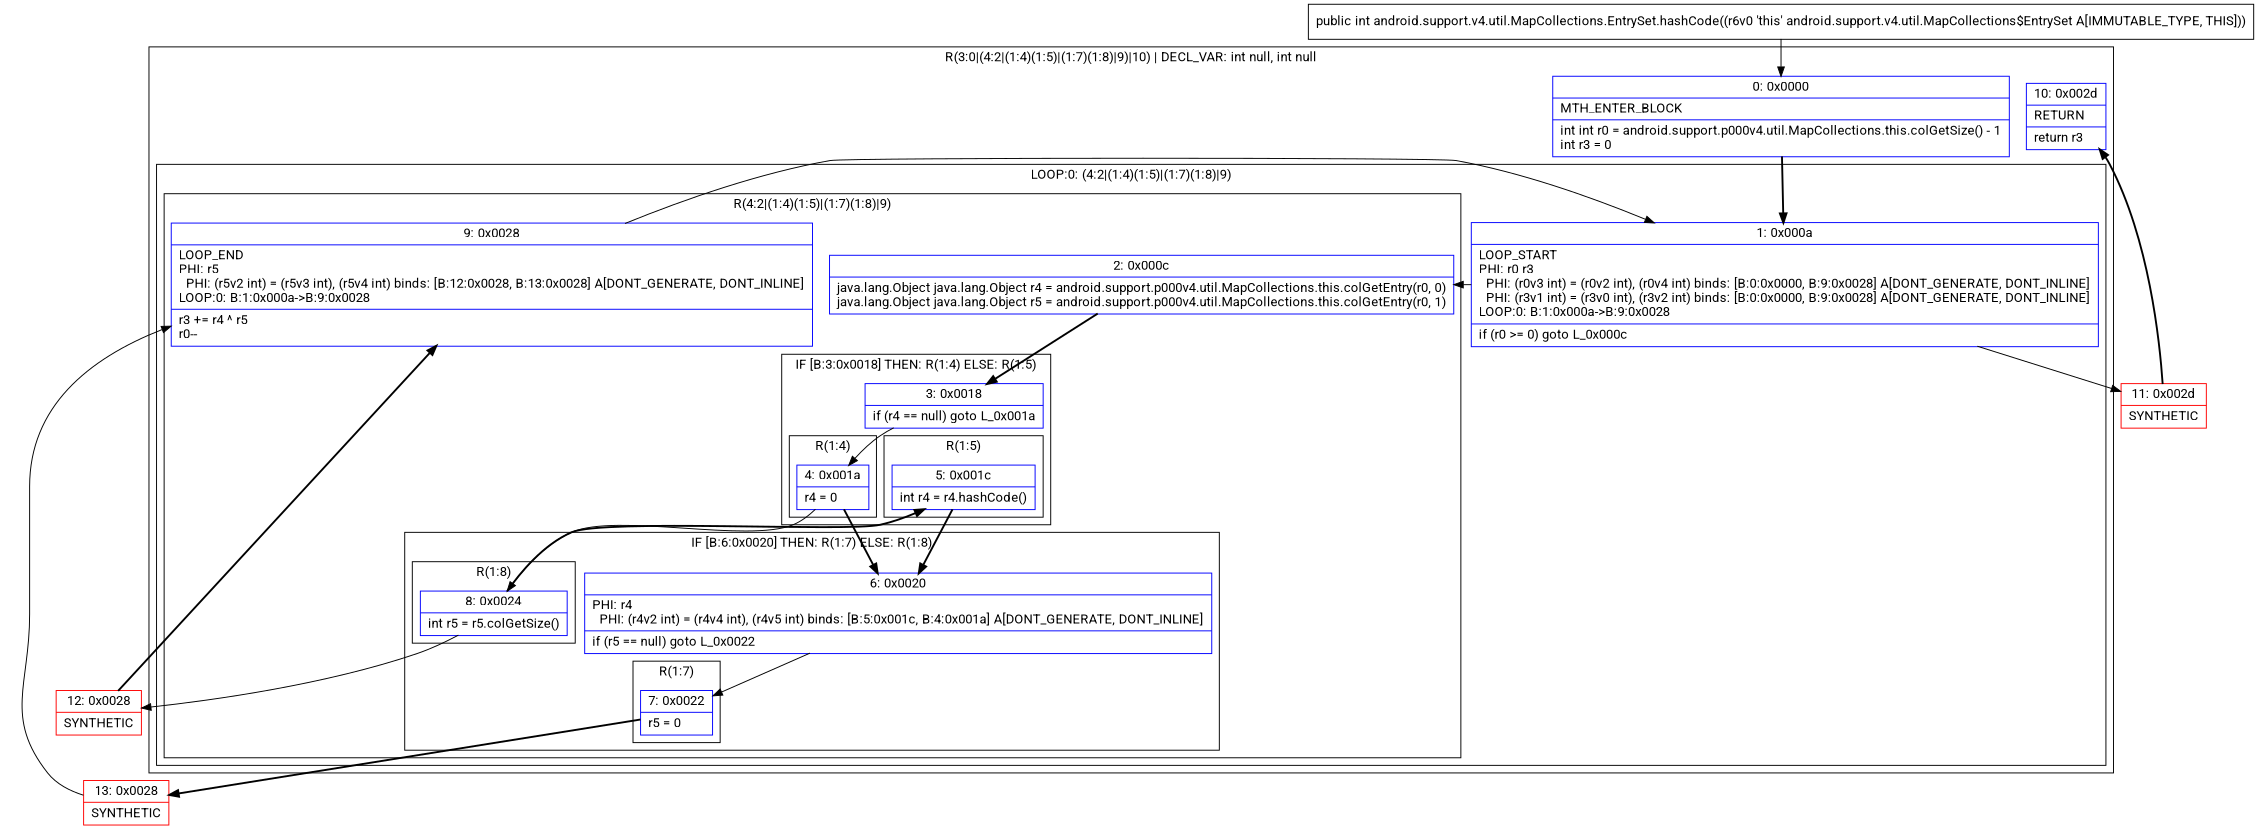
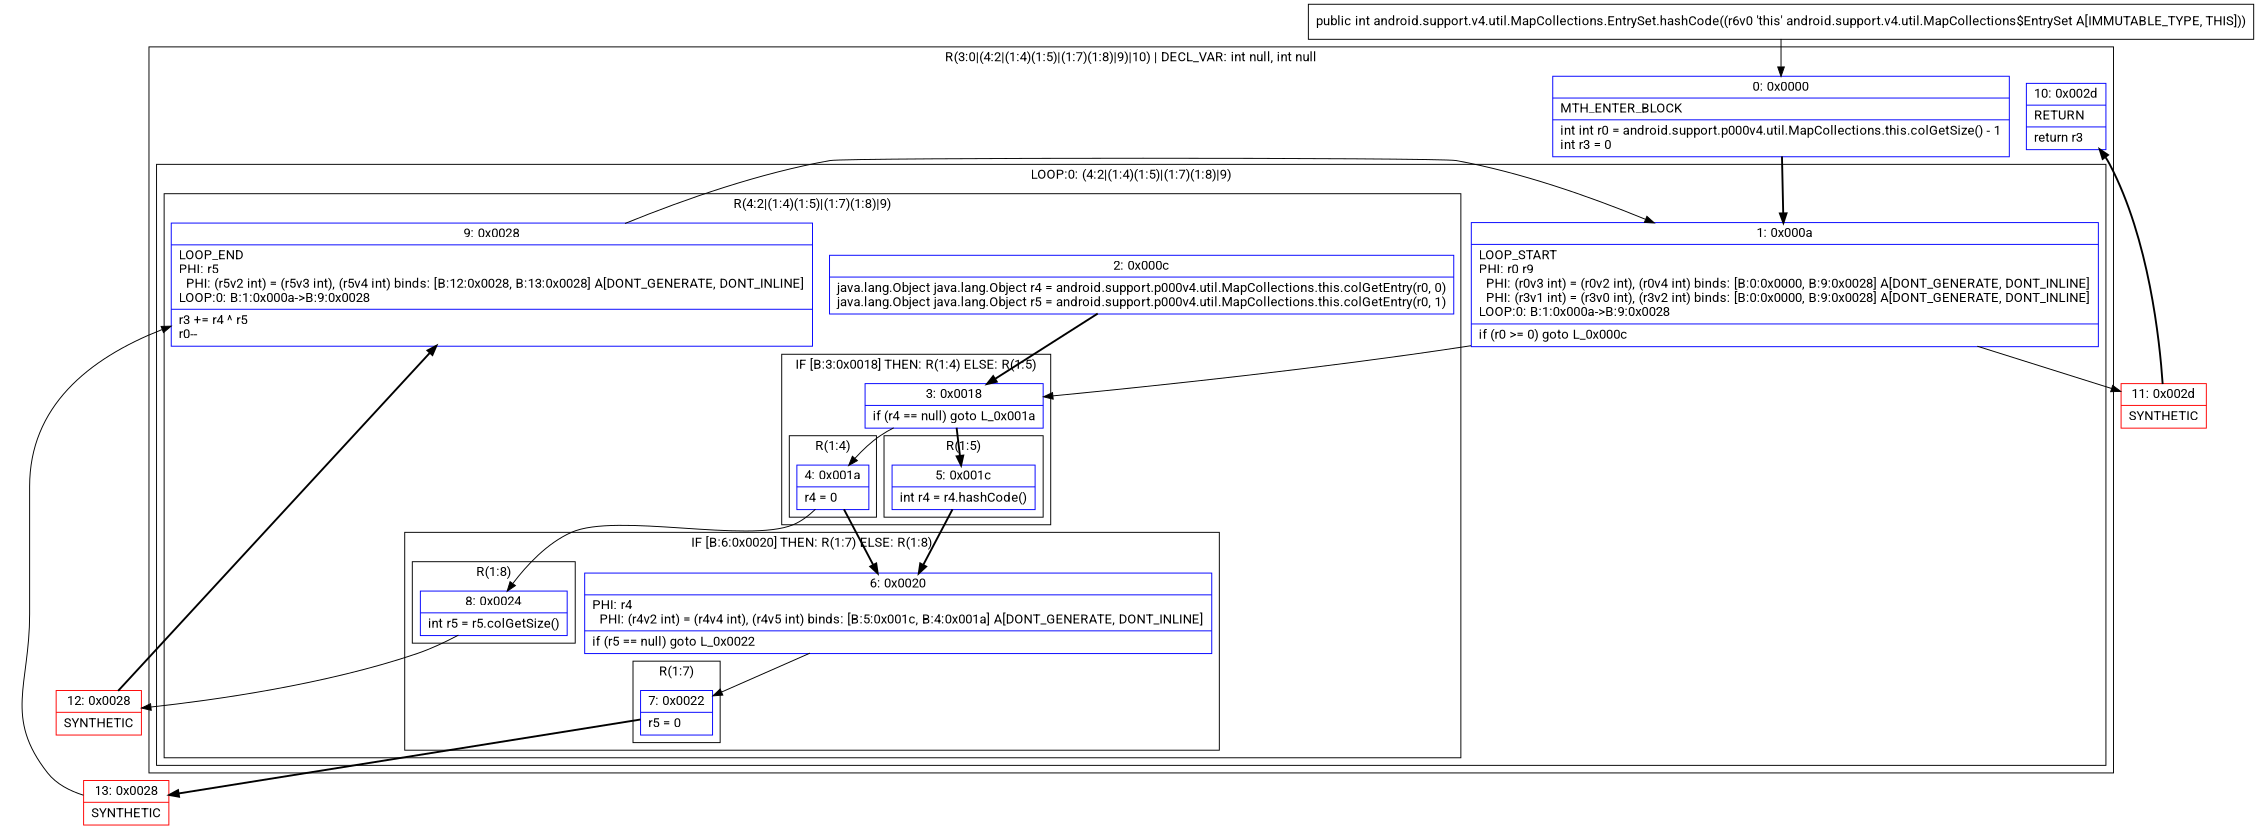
(1508, 269) -> (1508, 269)
(1467, 285) -> (1262, 374)
(700, 526) -> (958, 442)
